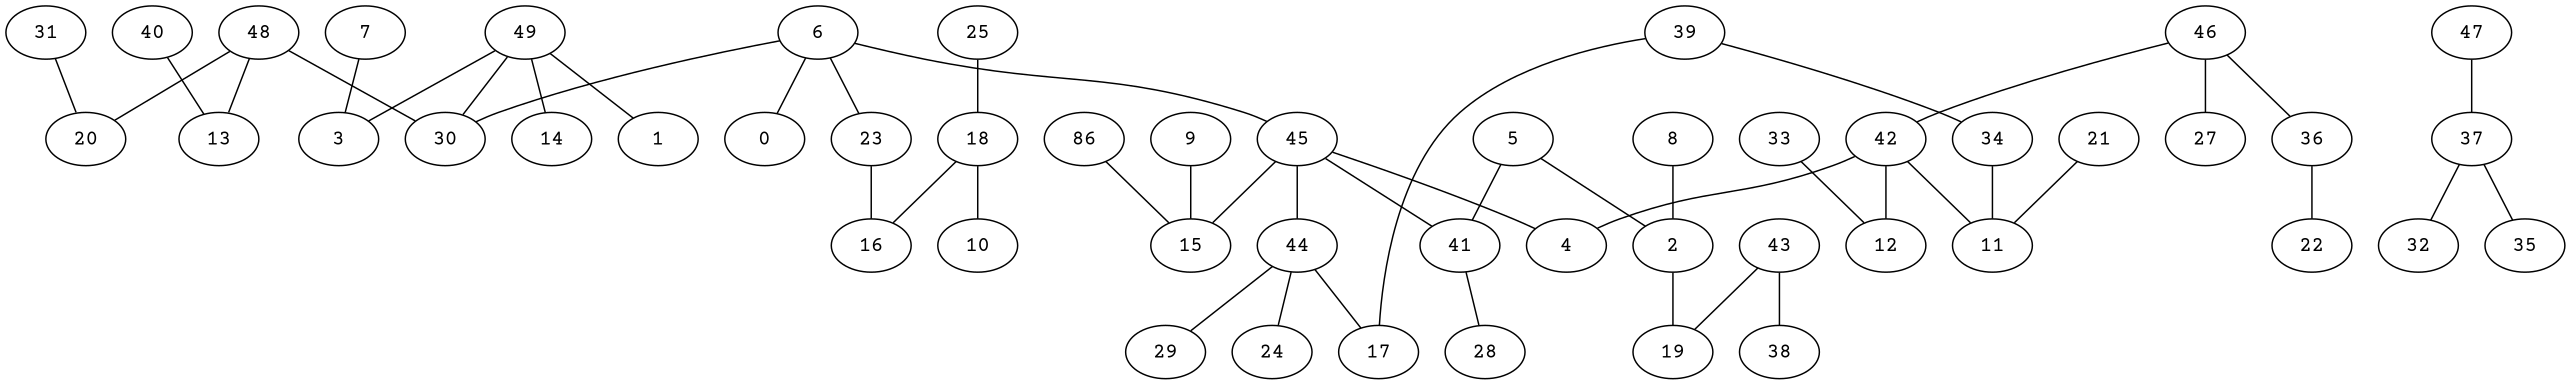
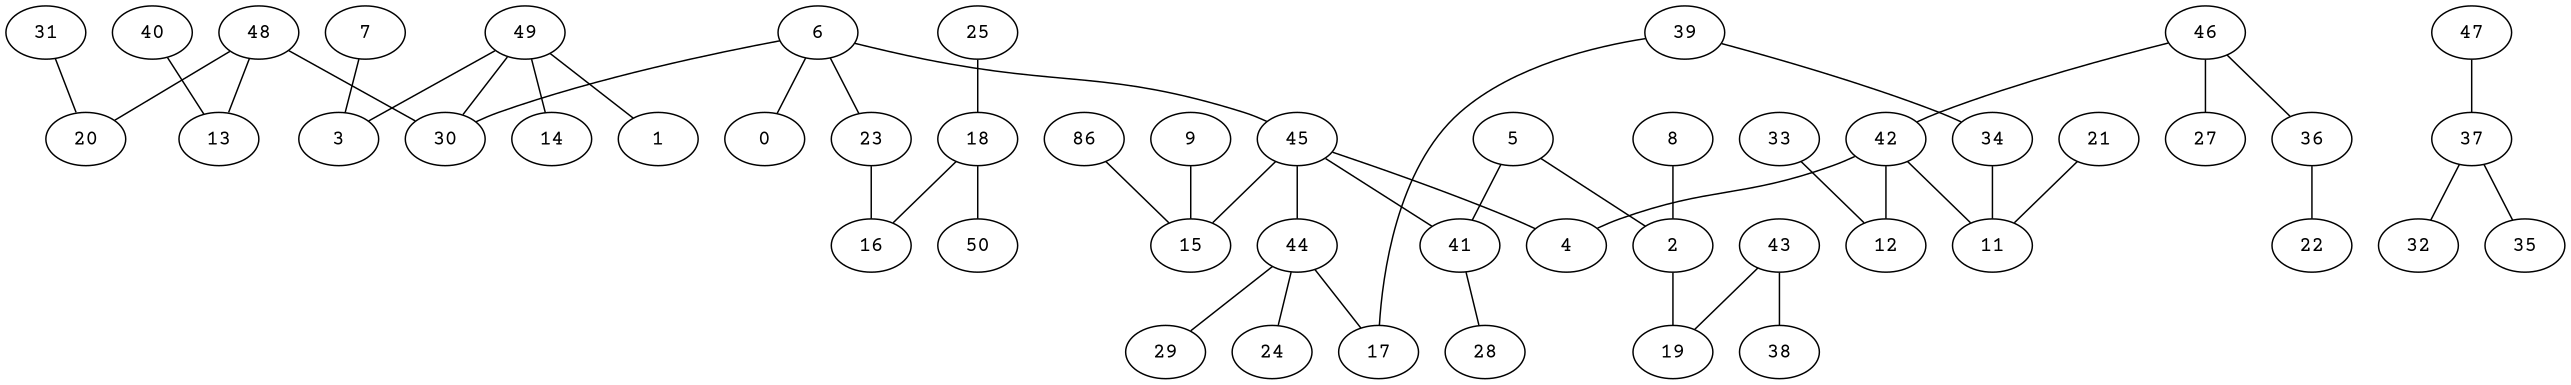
(978, 246) -> (978, 246)
